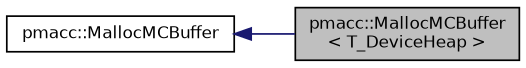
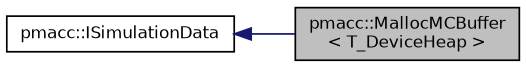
(121, 34) -> (121, 34)
